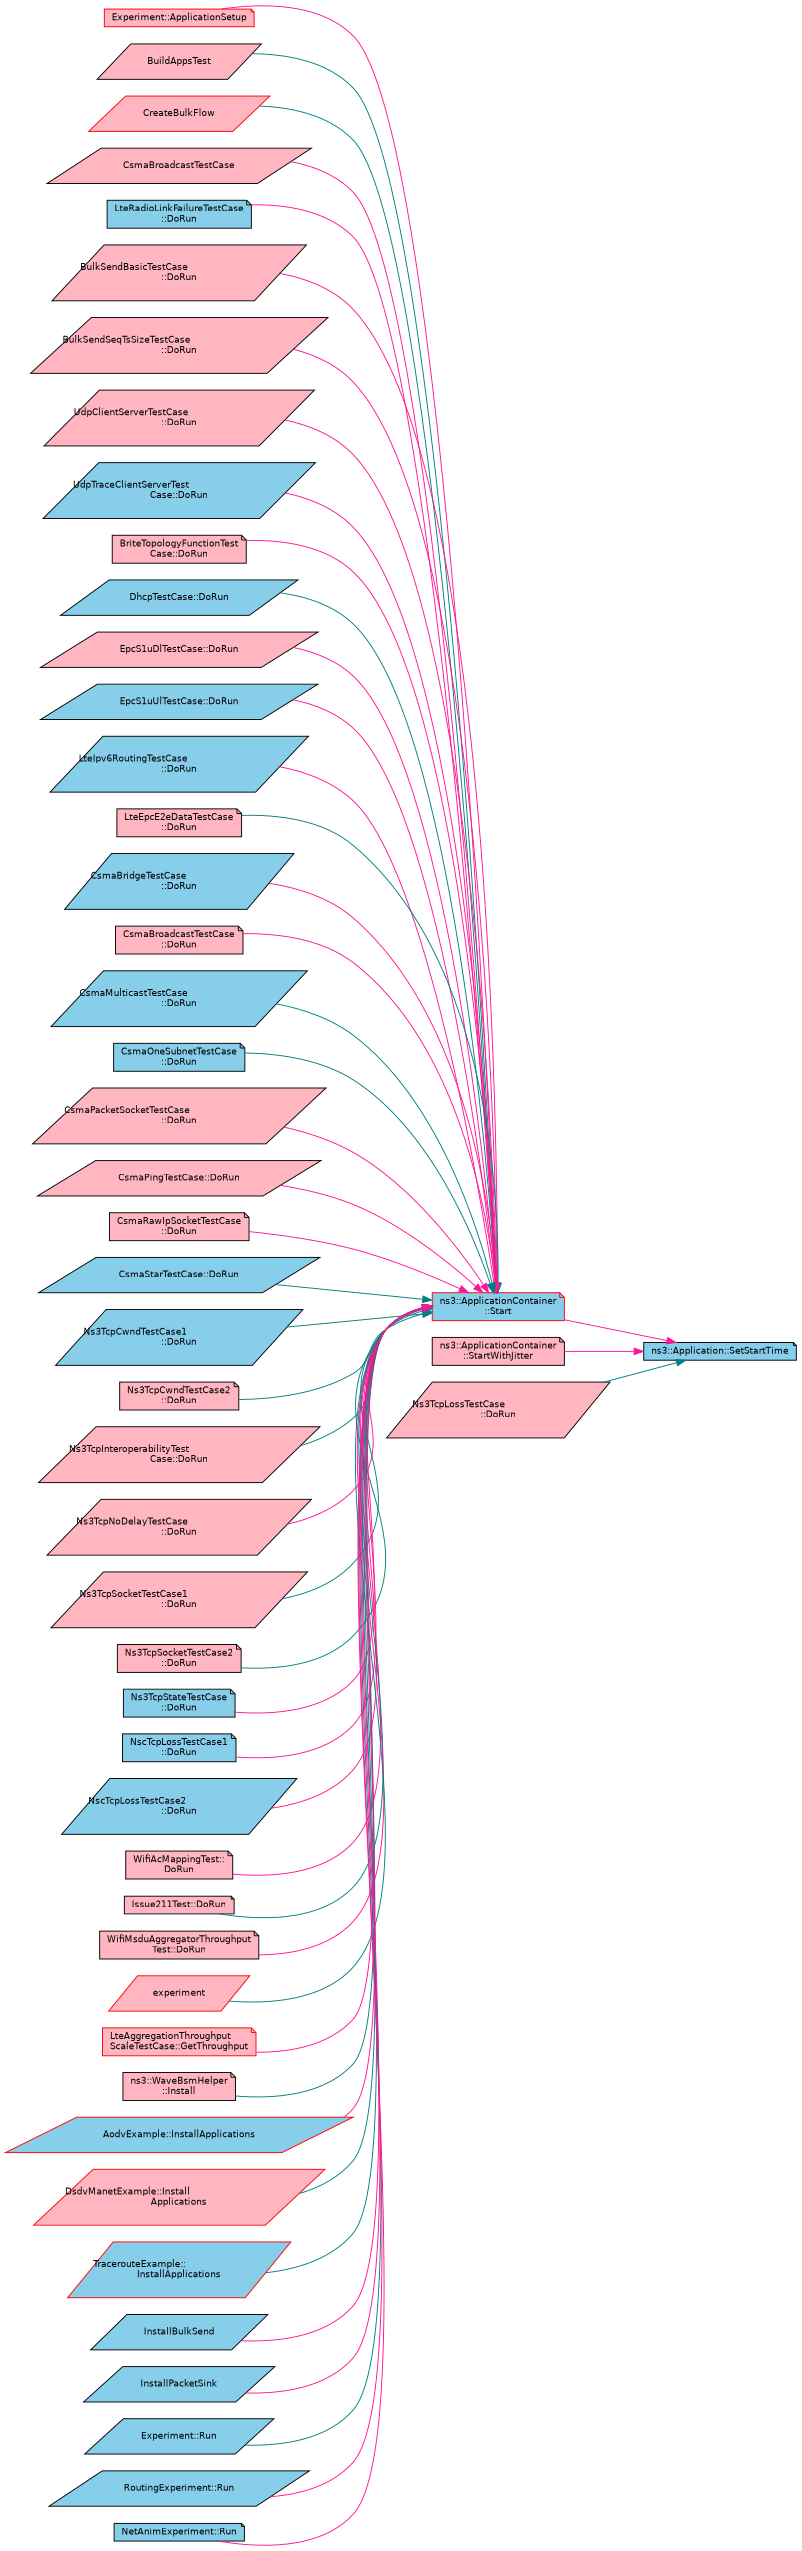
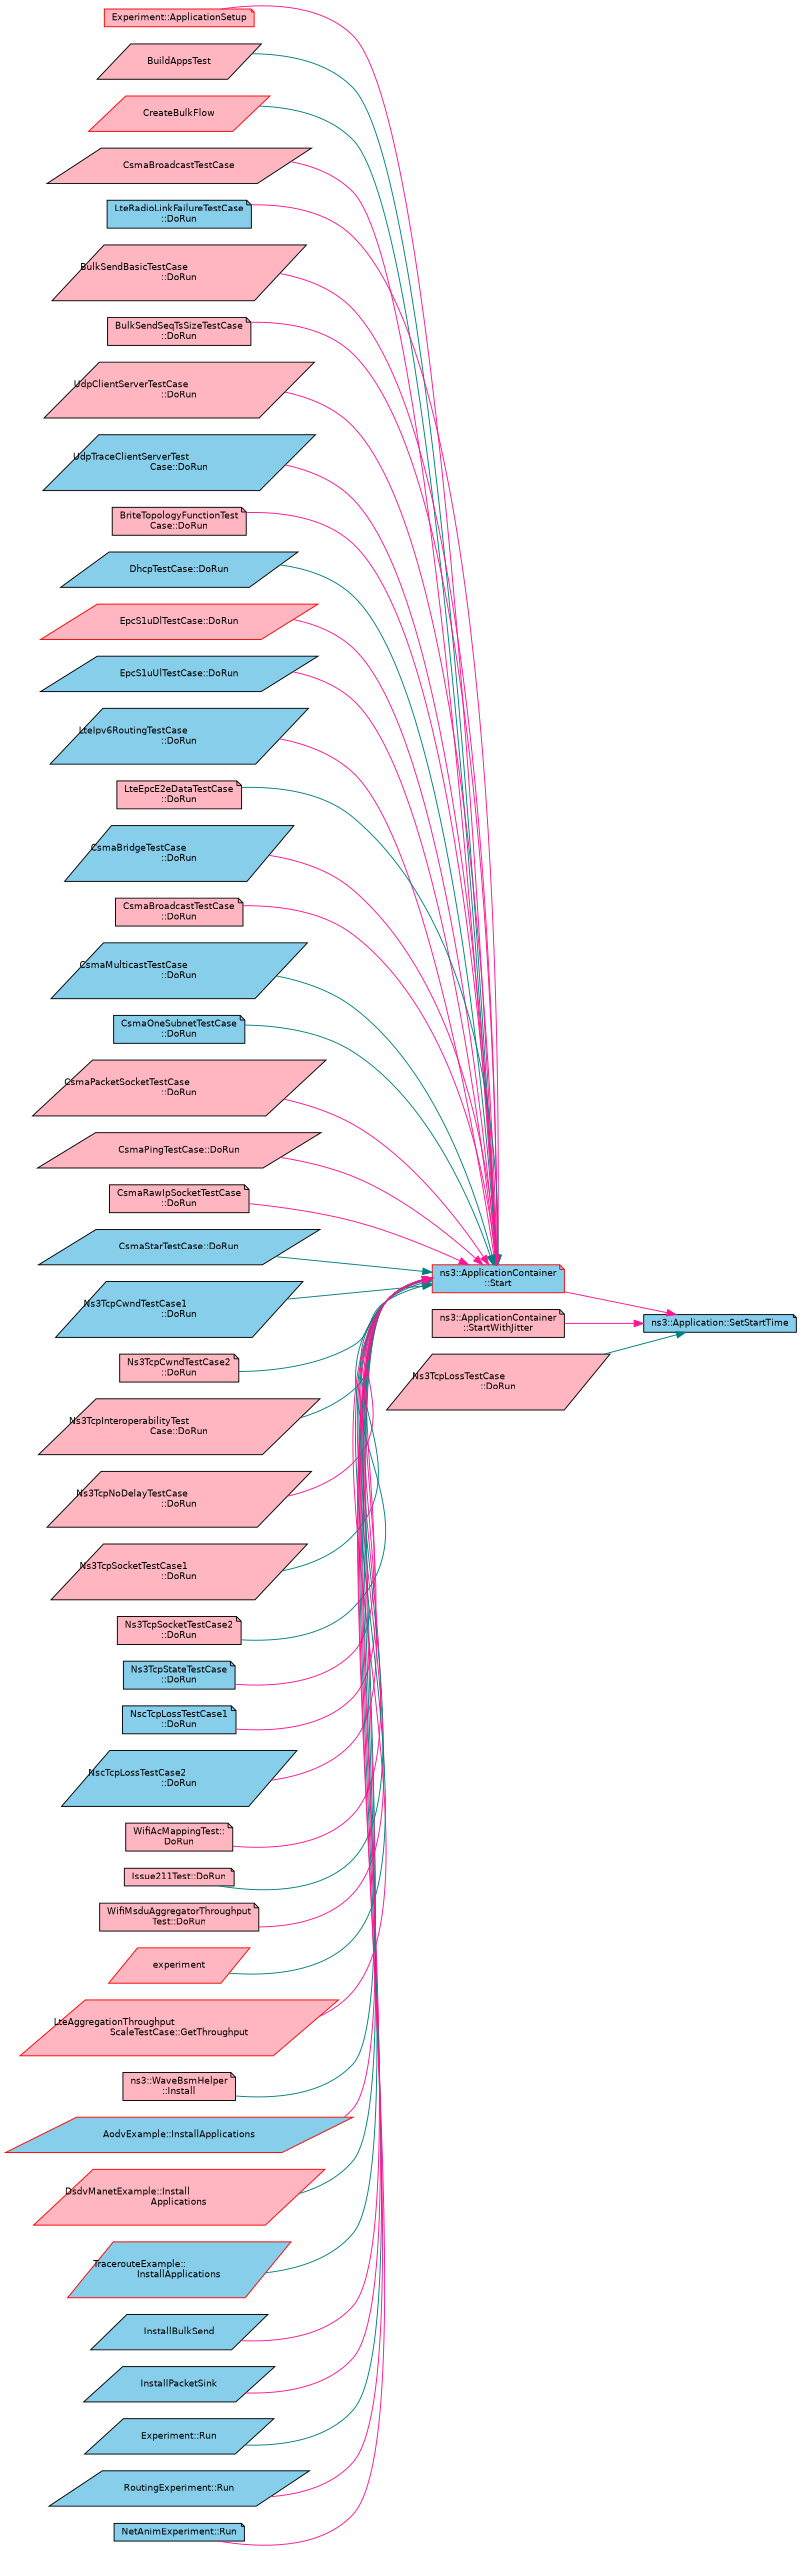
(179, 345) -> (179, 331)
(179, 650) -> (179, 622)
(179, 2042) -> (179, 2028)
